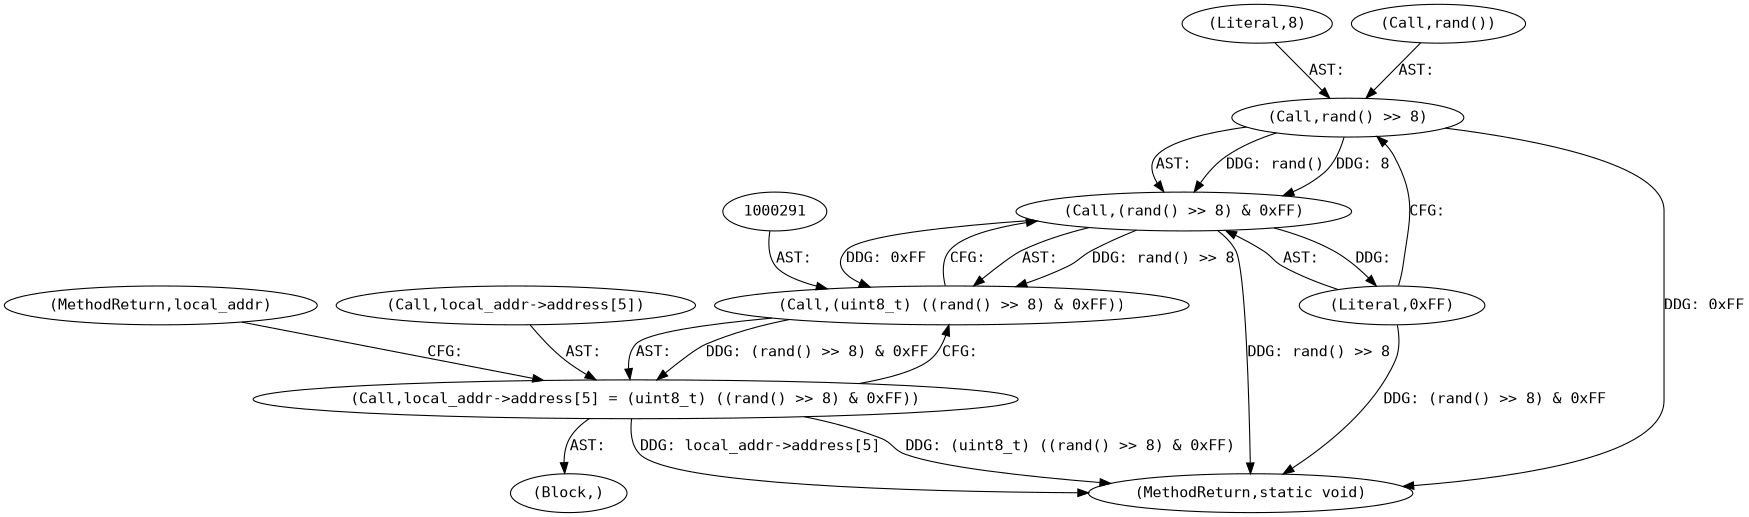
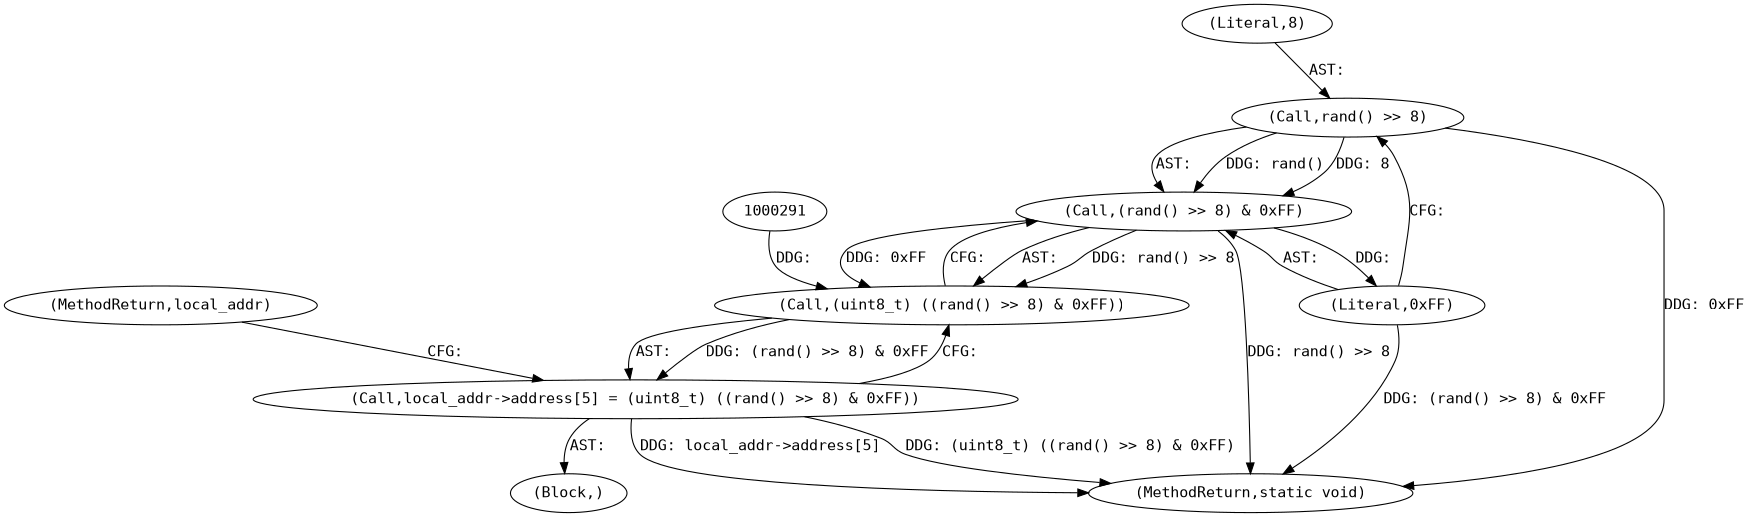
(1439, 24) -> none
(799, 258) -> (799, 258)
(516, 305) -> none
